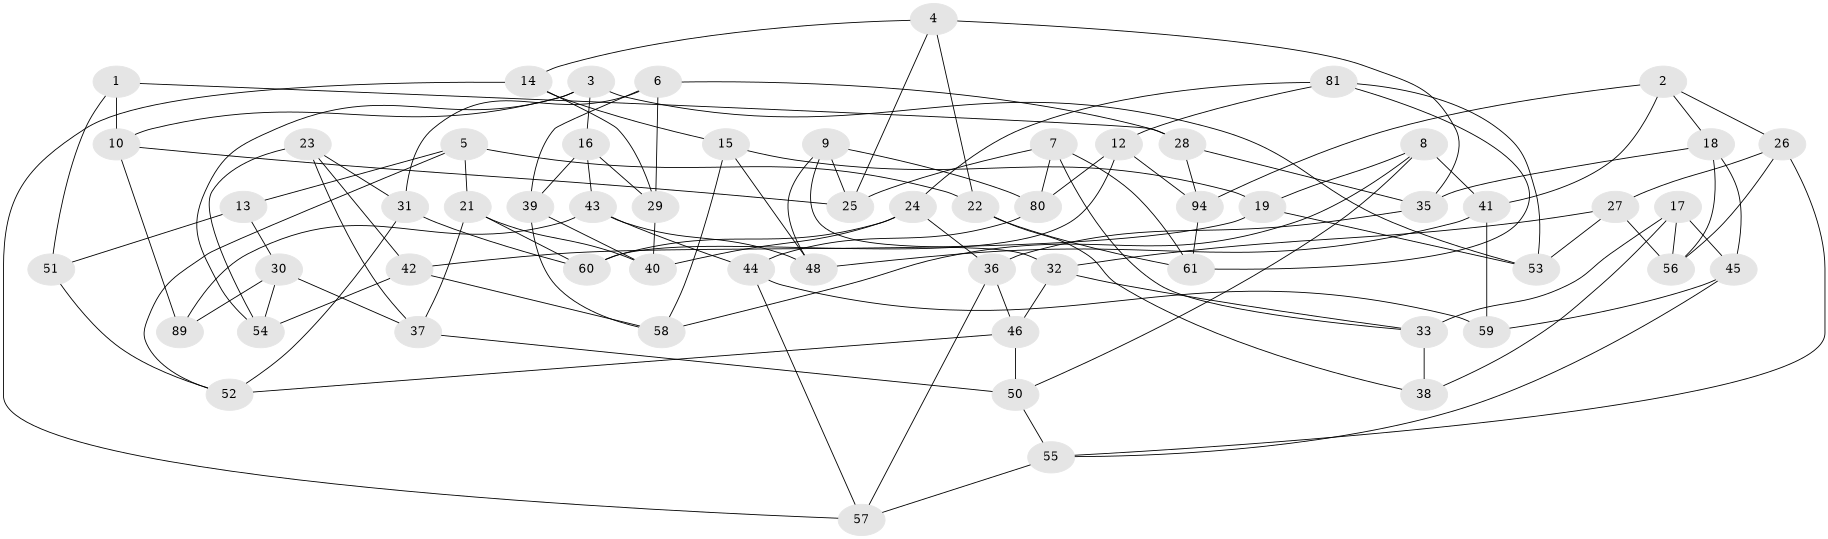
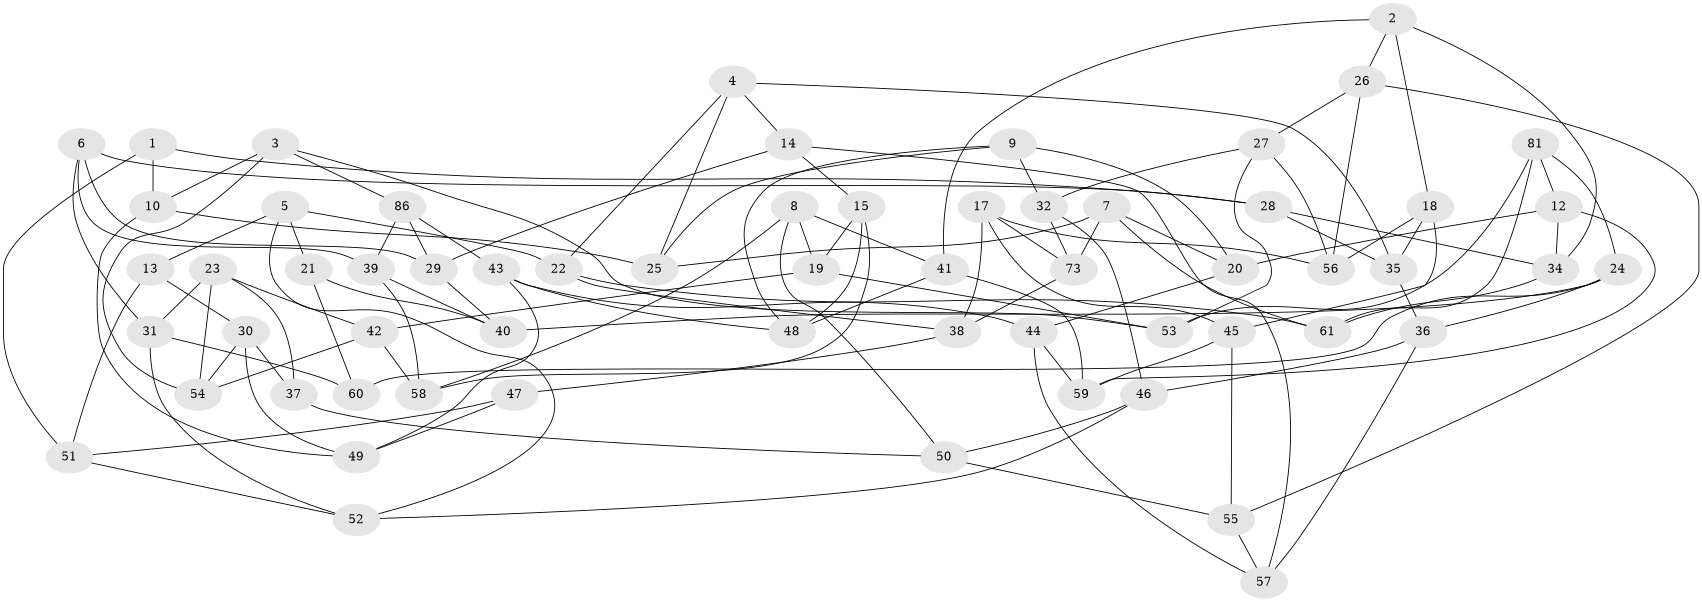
(586, 144) -> (403, 207)
(1038, 207) -> (1235, 270)
(1200, 207) -> (1555, 270)
(878, 249) -> (1439, 359)
(447, 271) -> none
(180, 332) -> (356, 457)
(1424, 332) -> (1074, 270)
none -> (515, 395)
